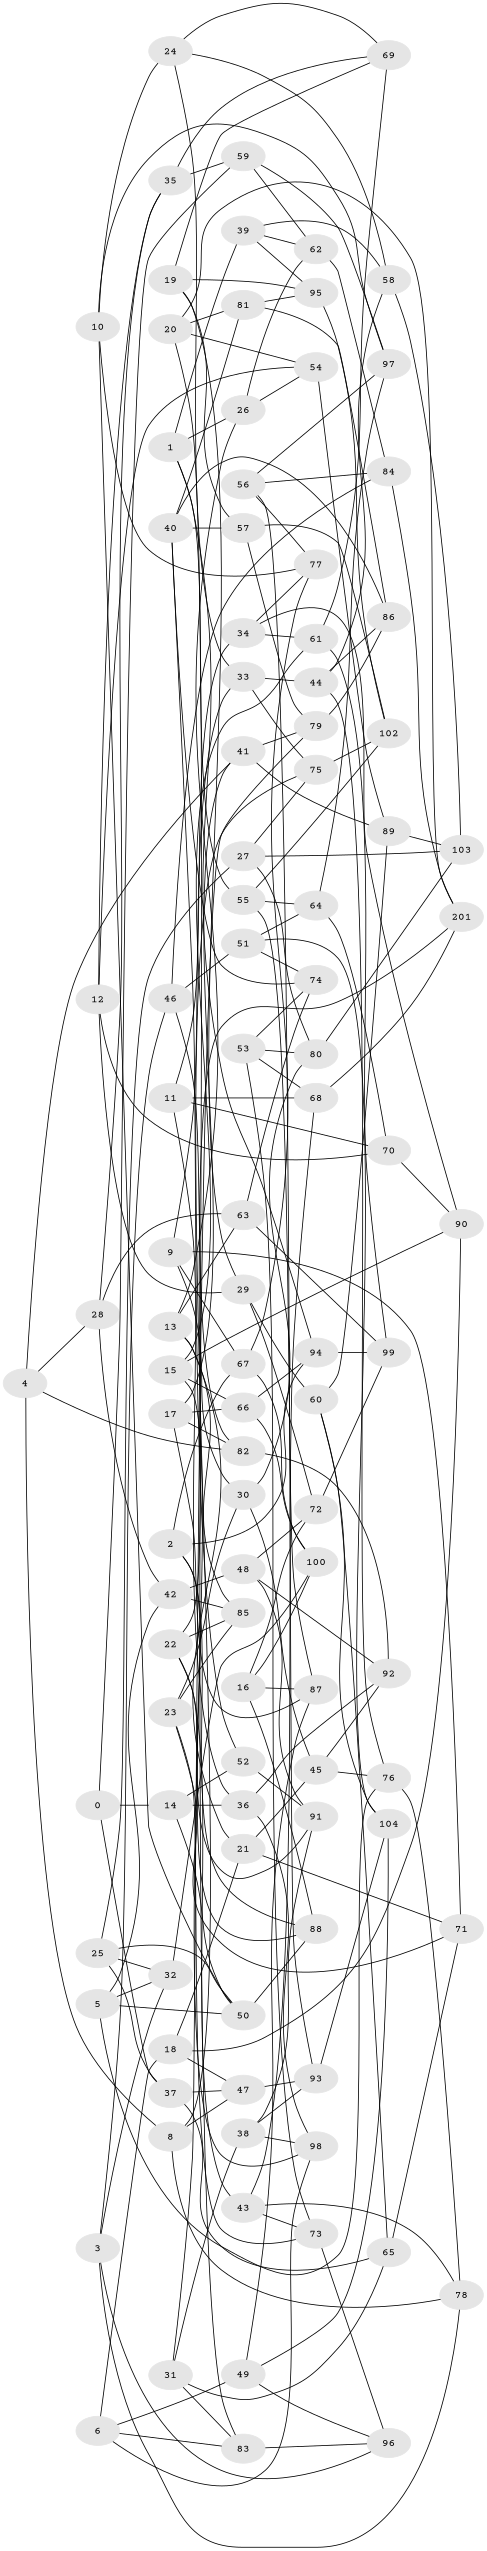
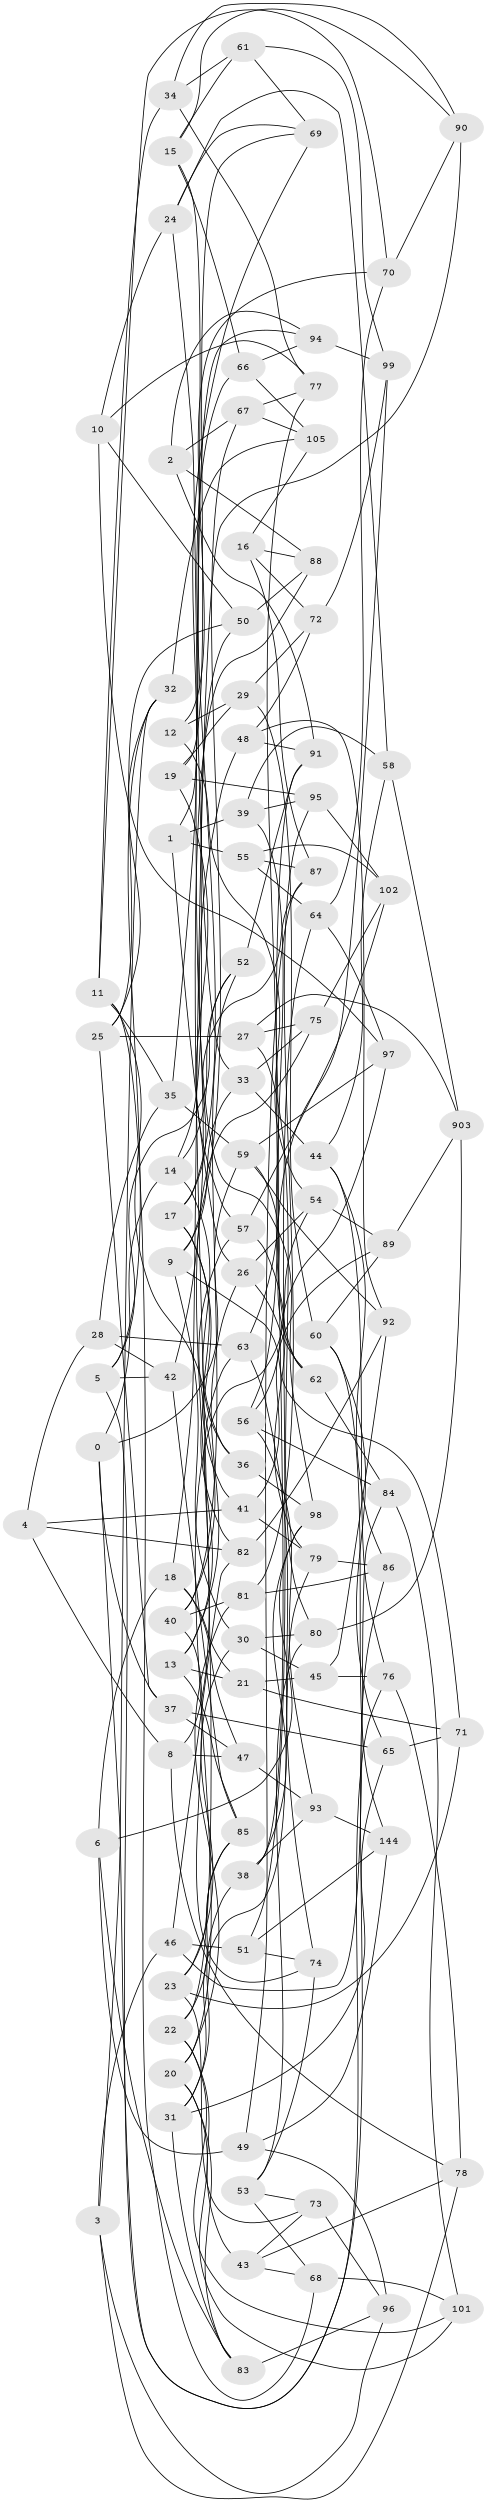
(303, 485) -> (182, 2388)
(111, 547) -> (140, 1044)
(462, 850) -> (462, 1125)
(462, 917) -> (462, 2309)
(316, 1562) -> (316, 439)
(310, 1734) -> (311, 1242)
(389, 1824) -> (389, 1841)
(171, 2010) -> (144, 1158)
